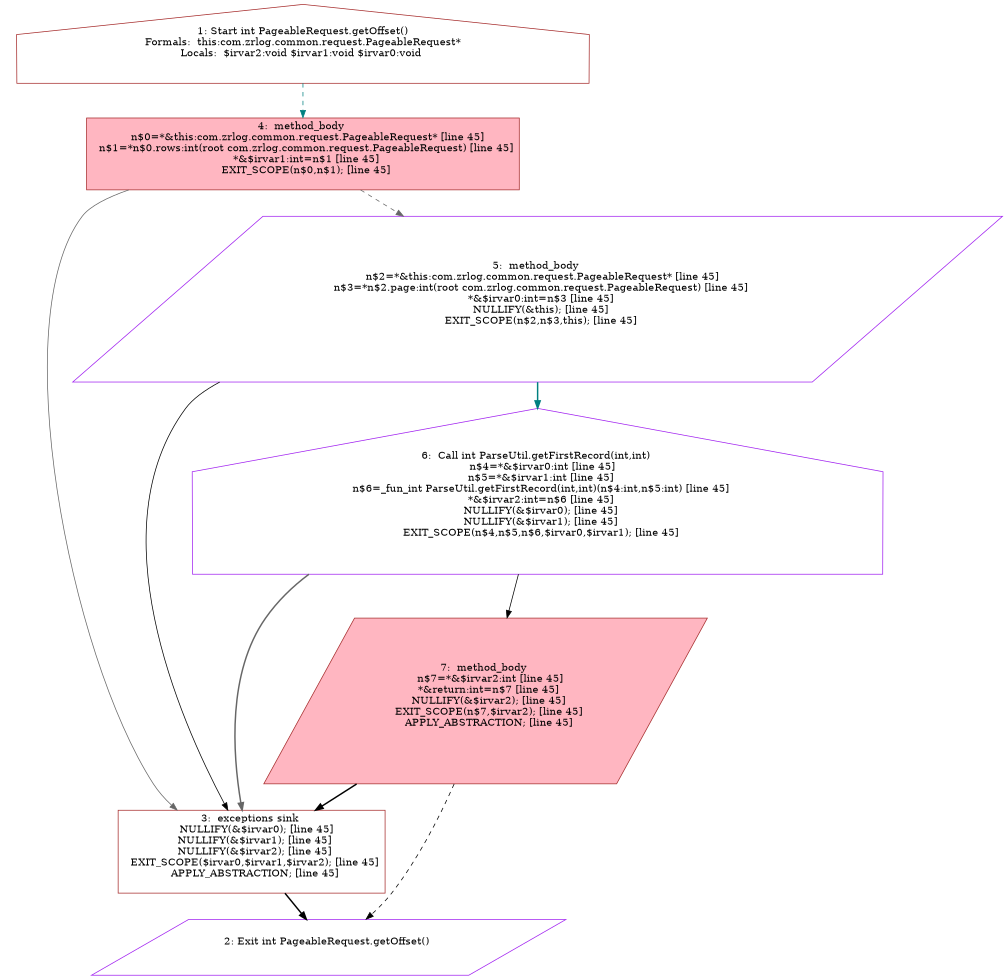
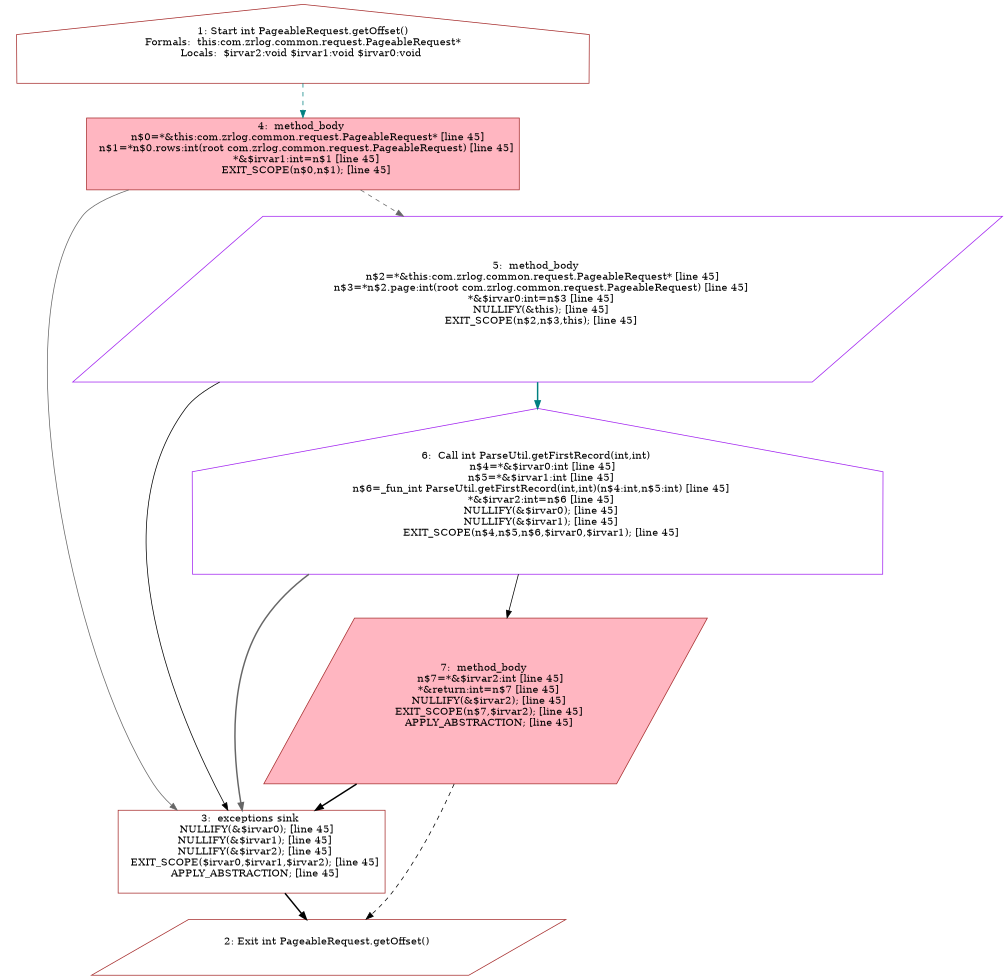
(329, 947) -> (329, 947)
